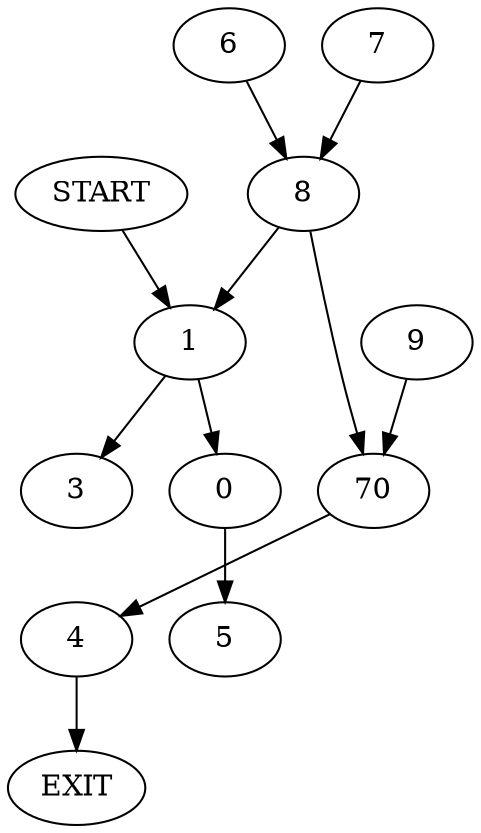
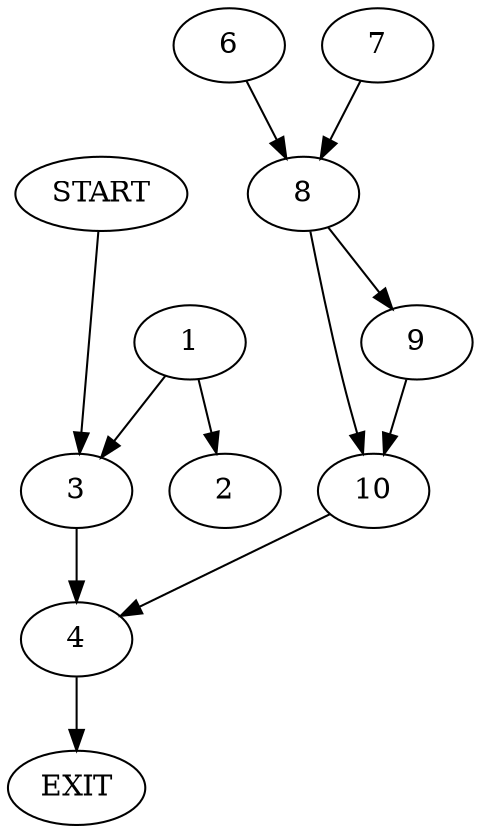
(141, 260) -> (90, 332)
(253, 260) -> (354, 260)
(225, 491) -> (225, 491)
(374, 491) -> (374, 491)
none -> (77, 555)
(225, 639) -> none
